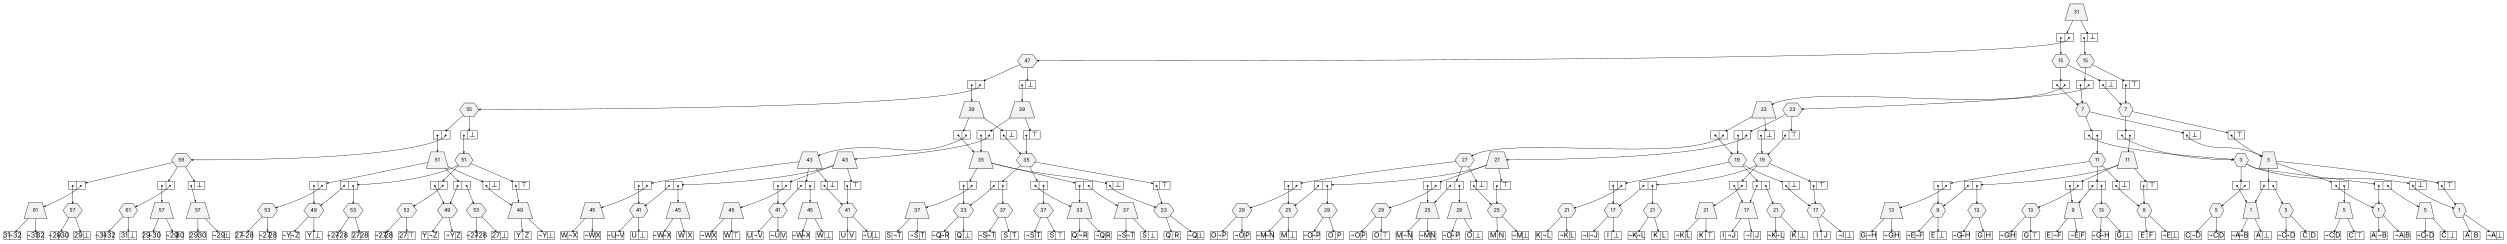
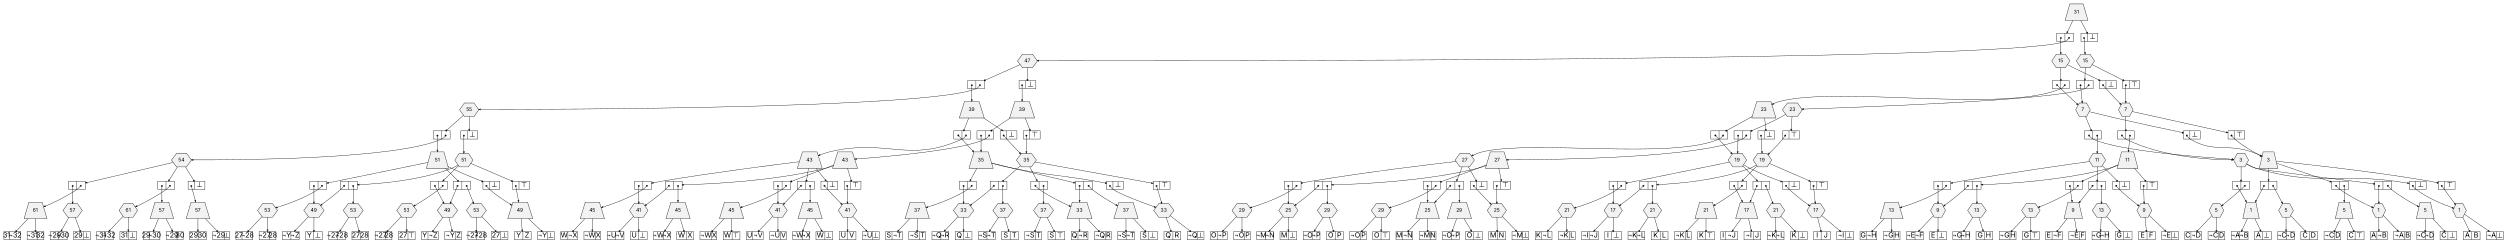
(182, 160) -> (182, 160)
